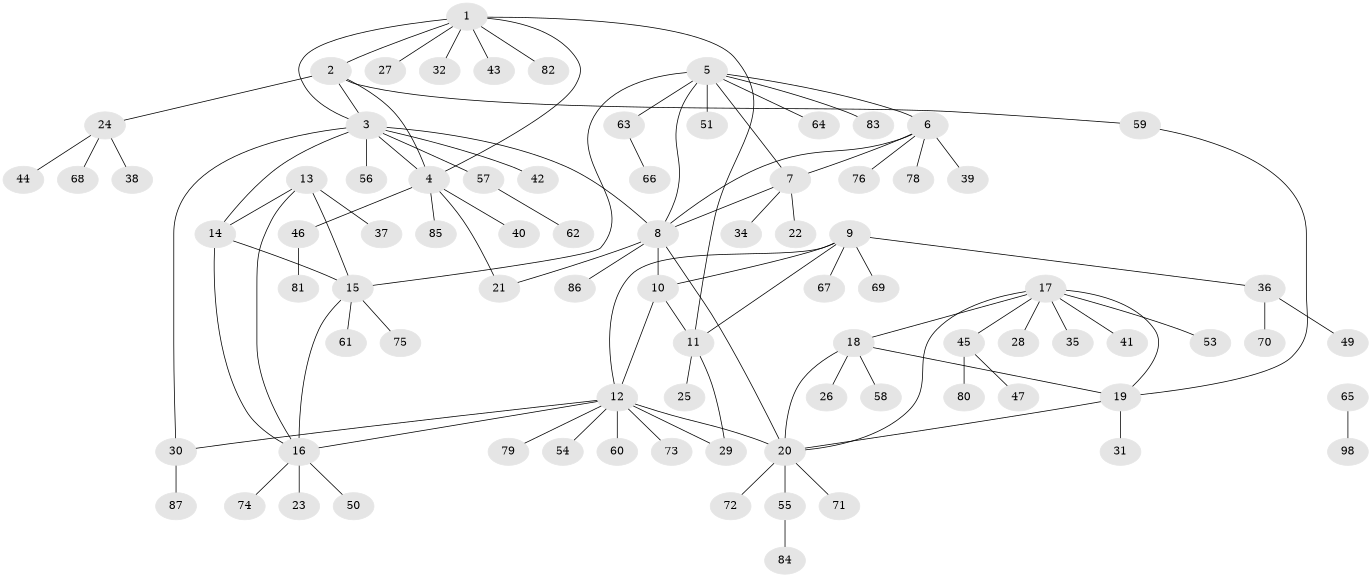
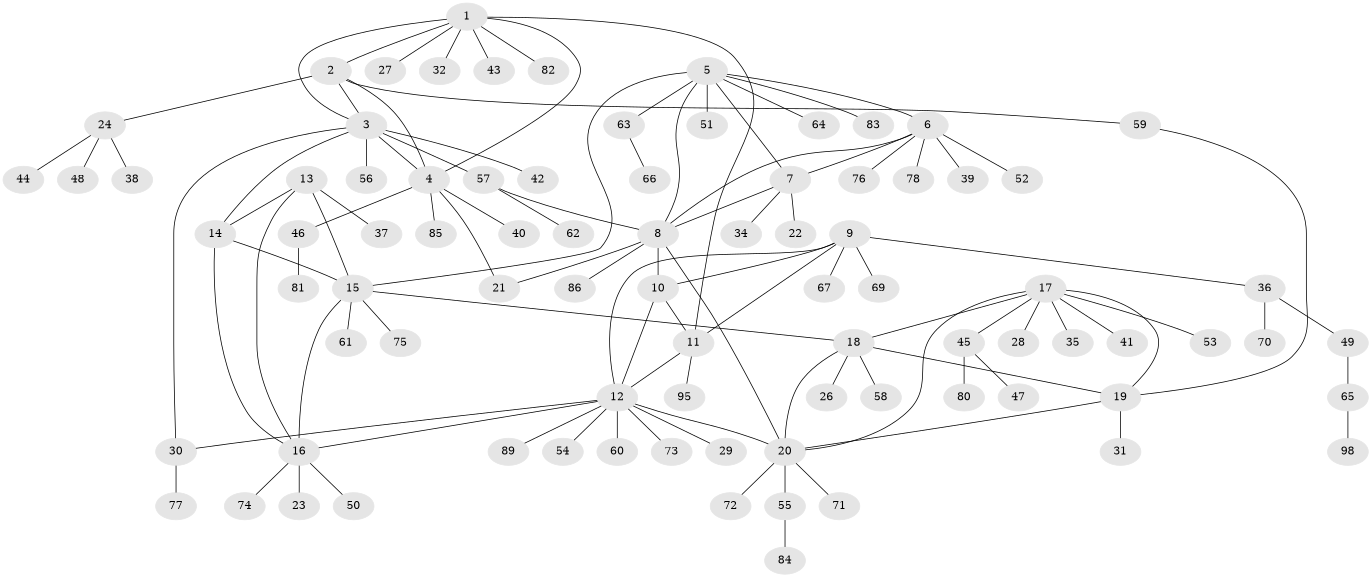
(526, 152) -> (568, 212)
(78, 180) -> (78, 180)
none -> (1022, 180)
none -> (603, 316)
none -> (1348, 370)
(715, 396) -> (656, 370)
(685, 397) -> (685, 397)
(508, 452) -> (508, 452)
(176, 506) -> (176, 506)
